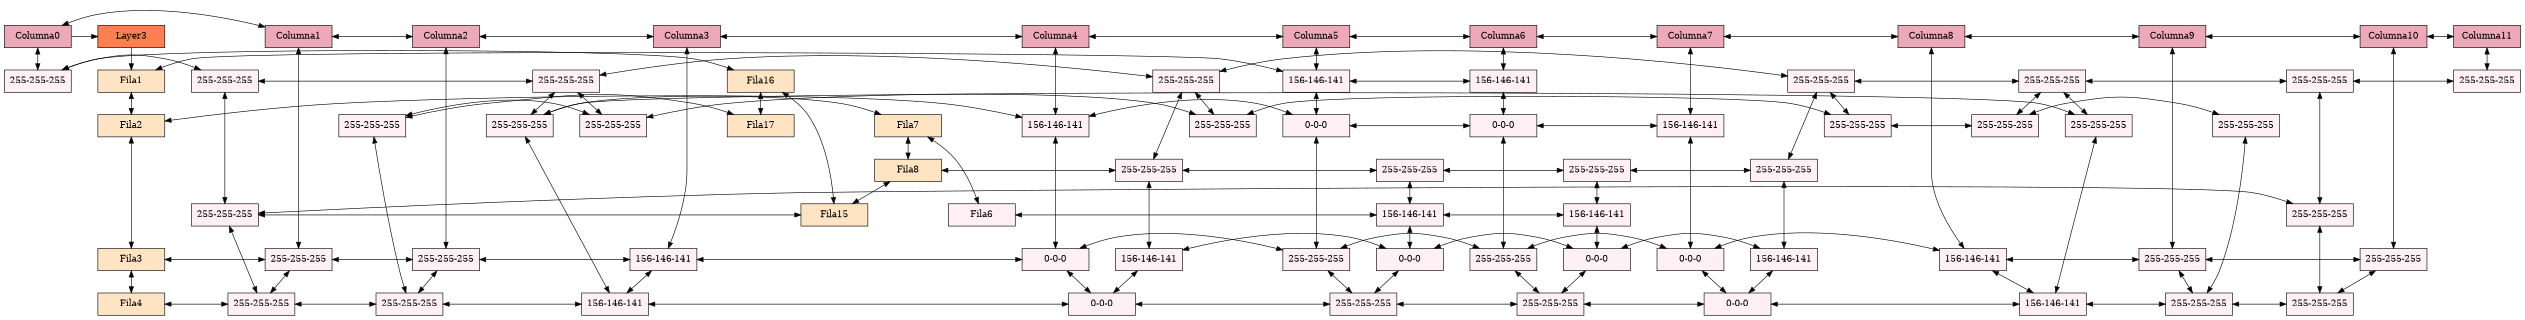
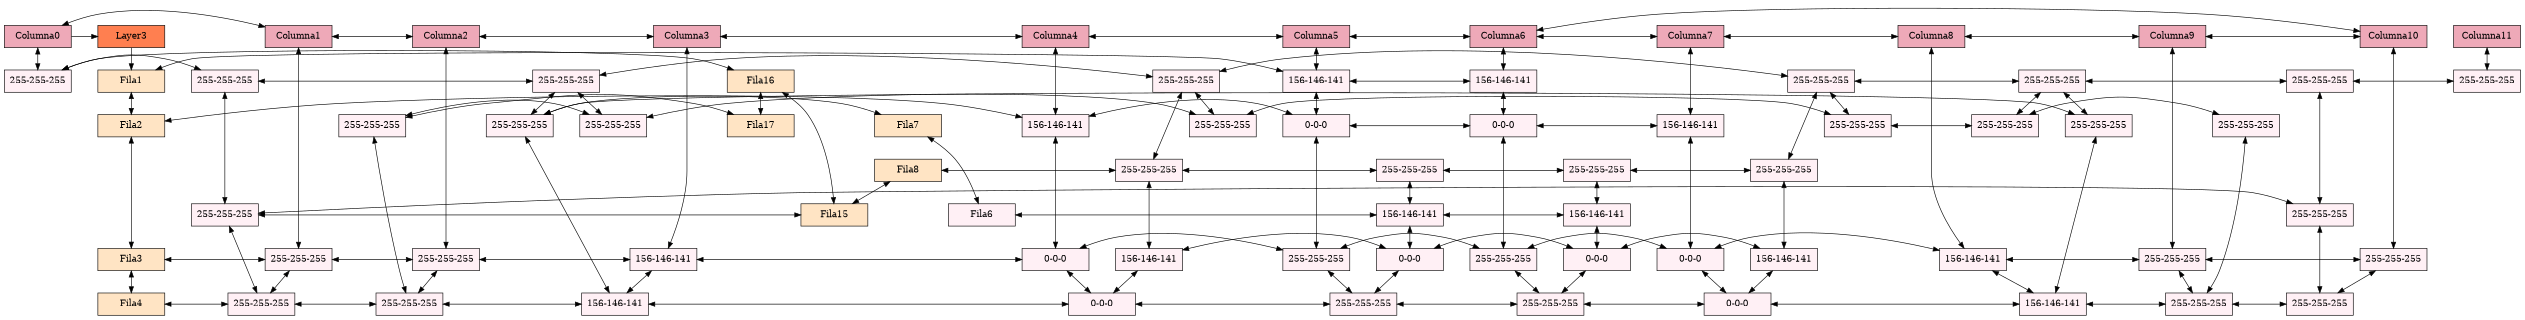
(2440, 37) -> (1948, 8)
(908, 148) -> none
